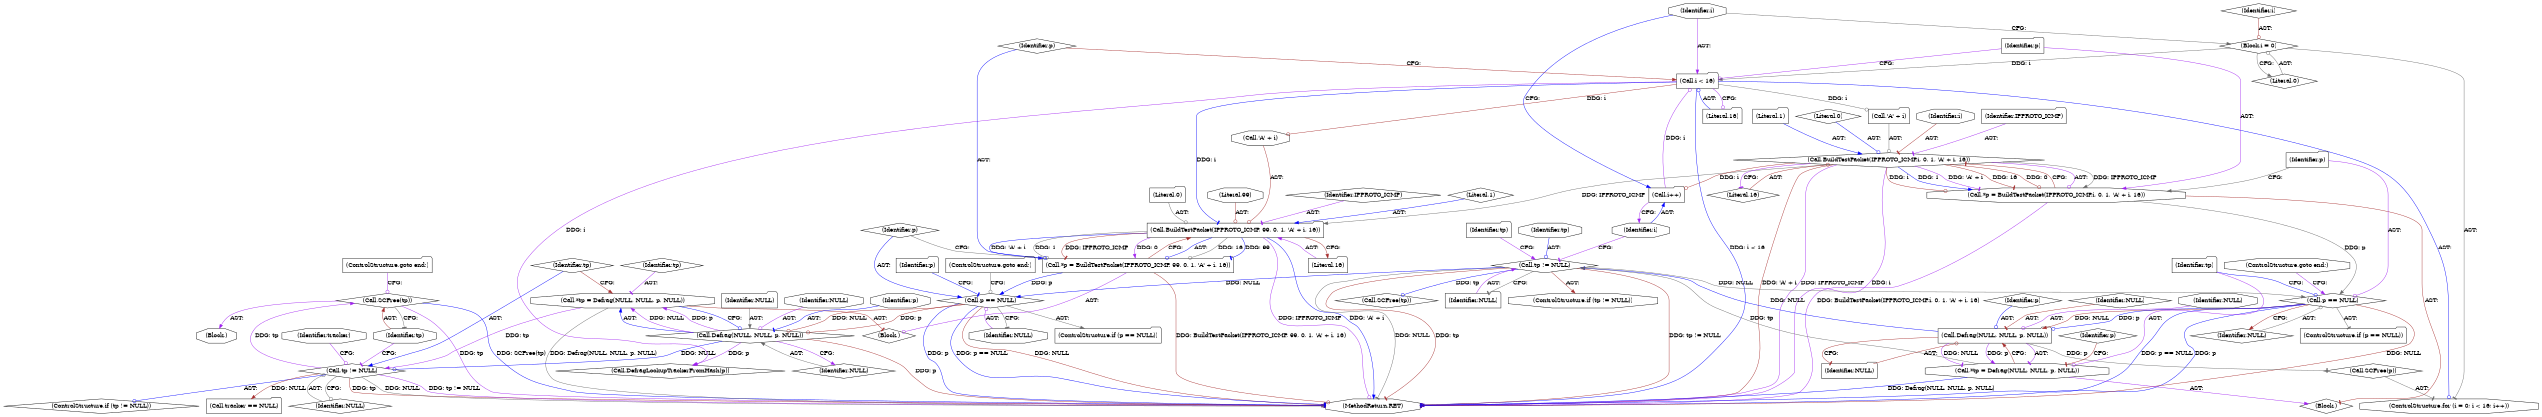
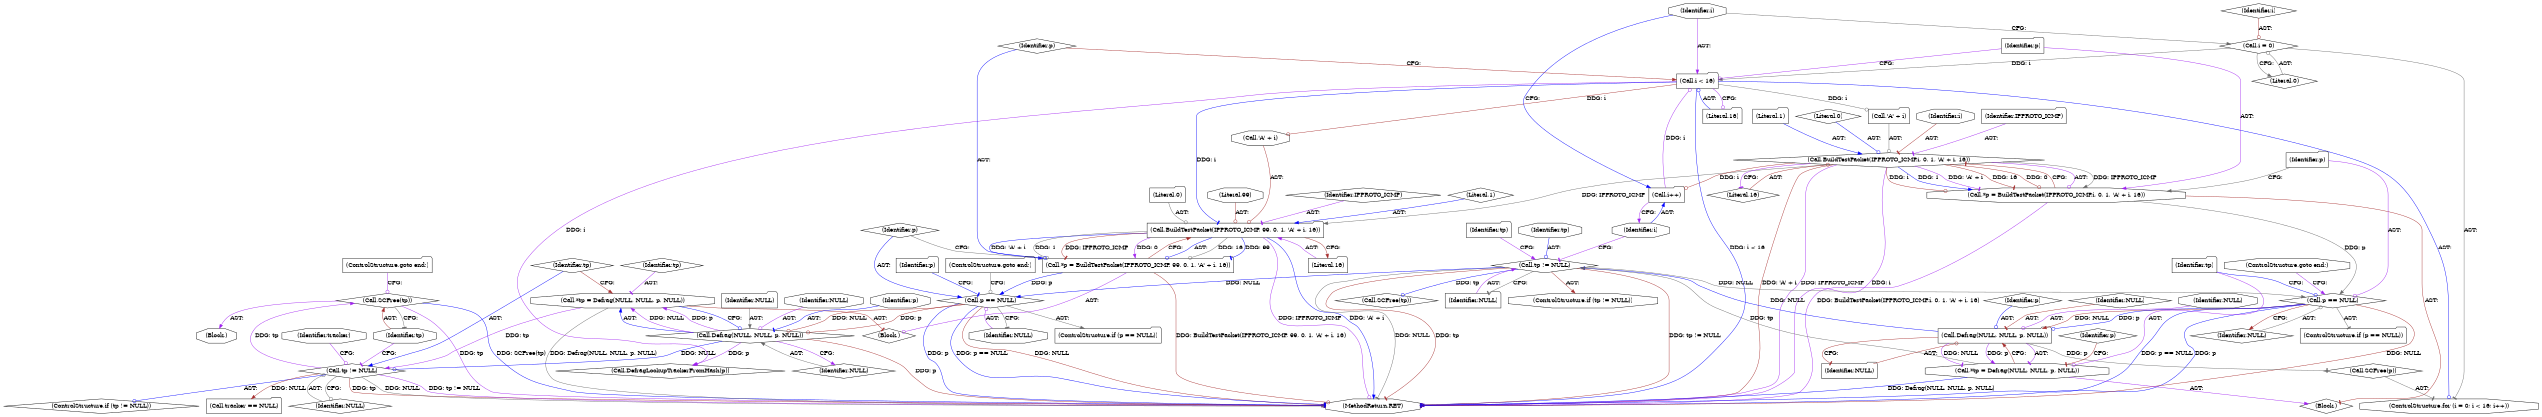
(2259, 46) -> (2259, 46)
